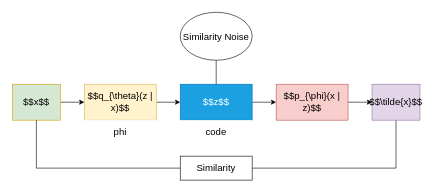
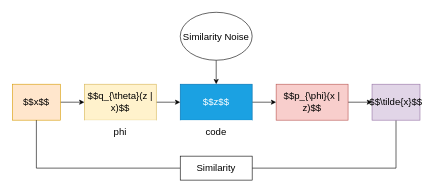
(216, 80) -> (216, 78)
(36, 102) -> (36, 102)
